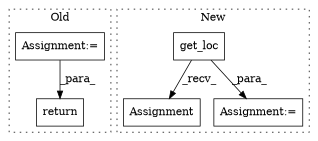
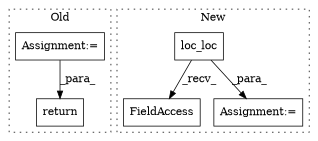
(199, 46) -> (199, 46)
(162, 112) -> (162, 112)
